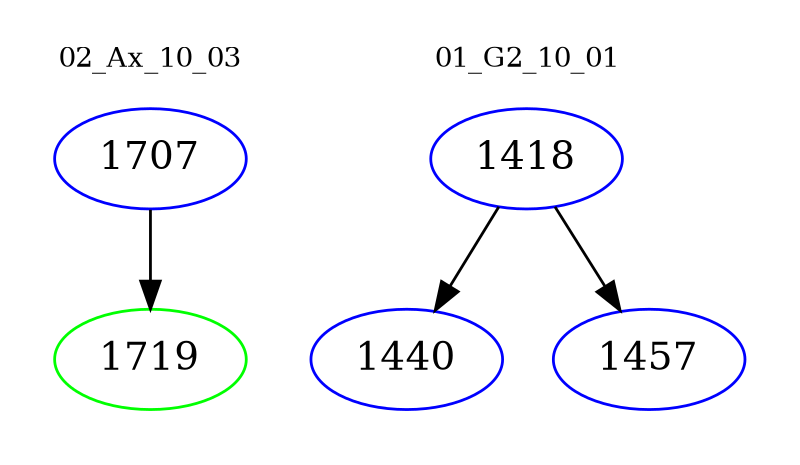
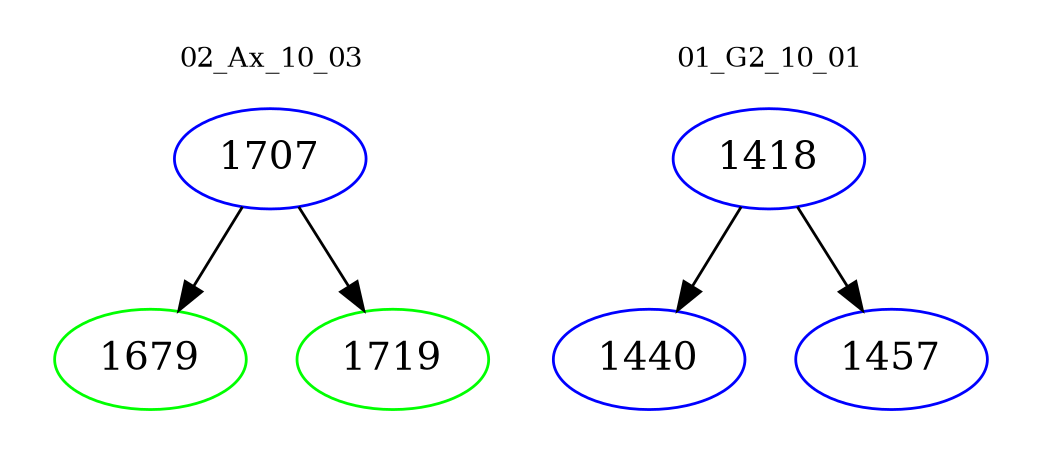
none -> (150, 359)
